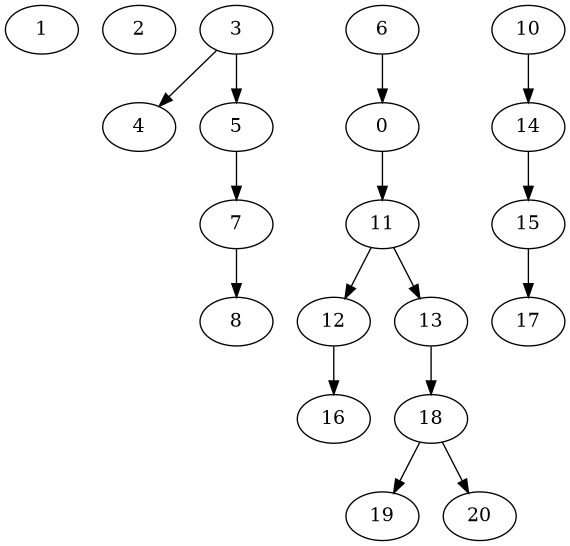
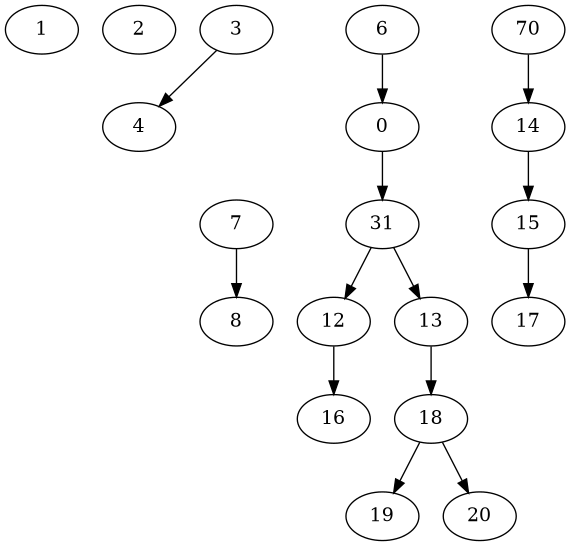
(528, 30) -> (528, 30)
(236, 127) -> none
(382, 224) -> (382, 224)
